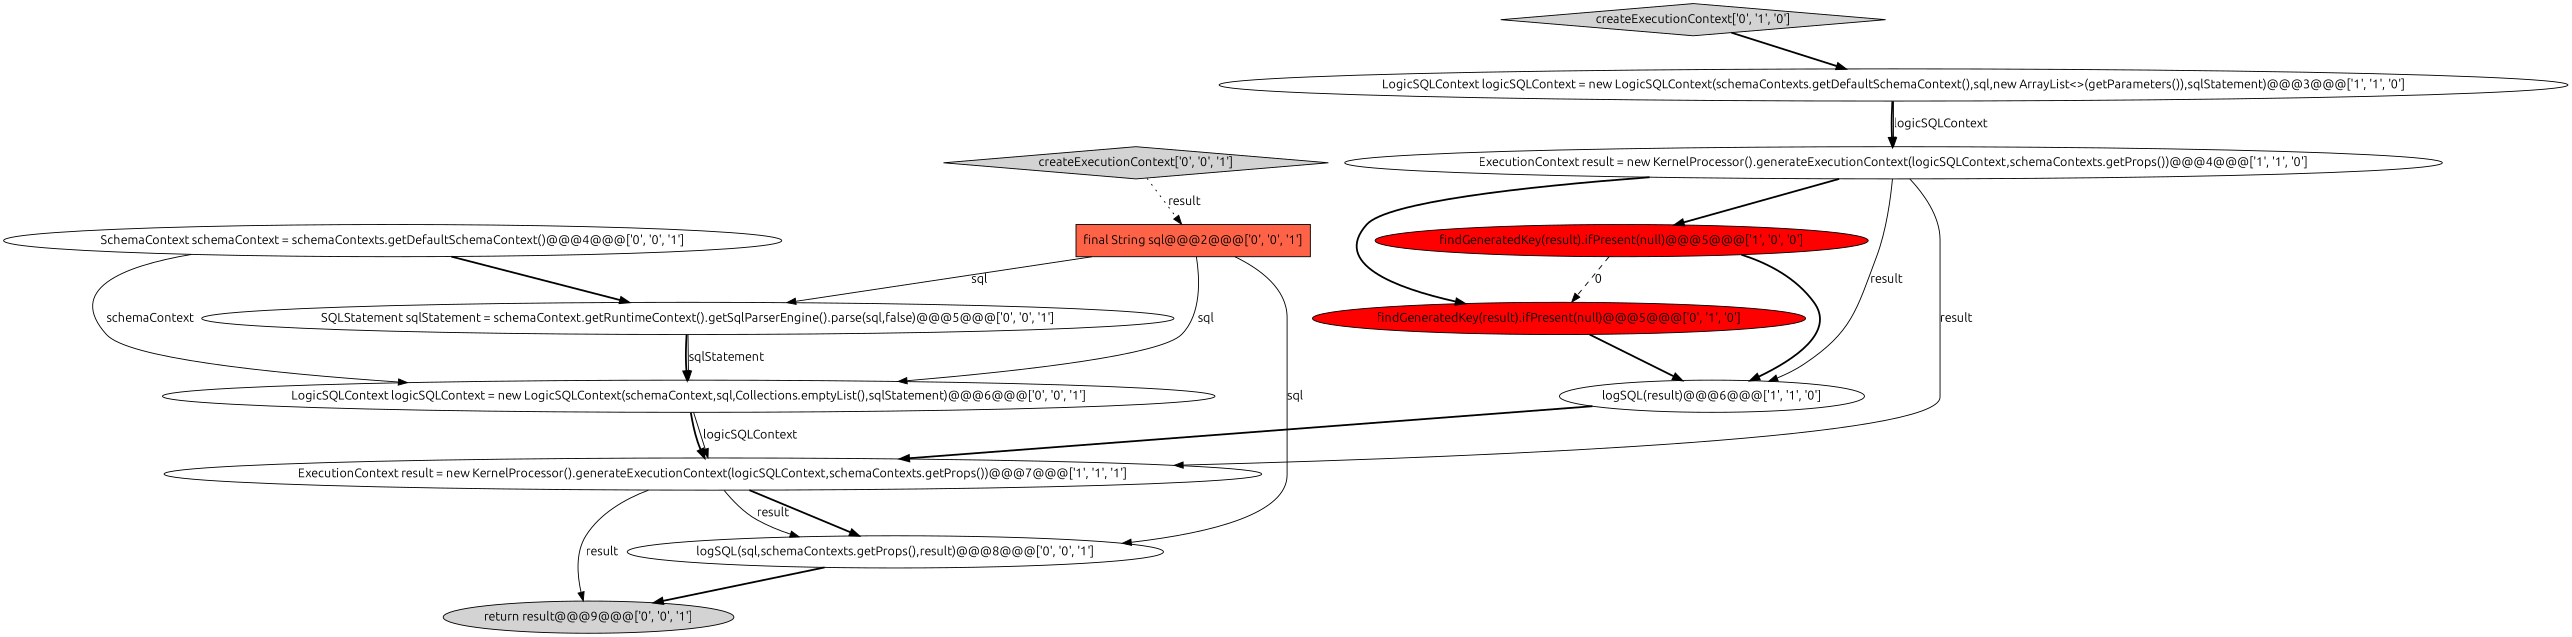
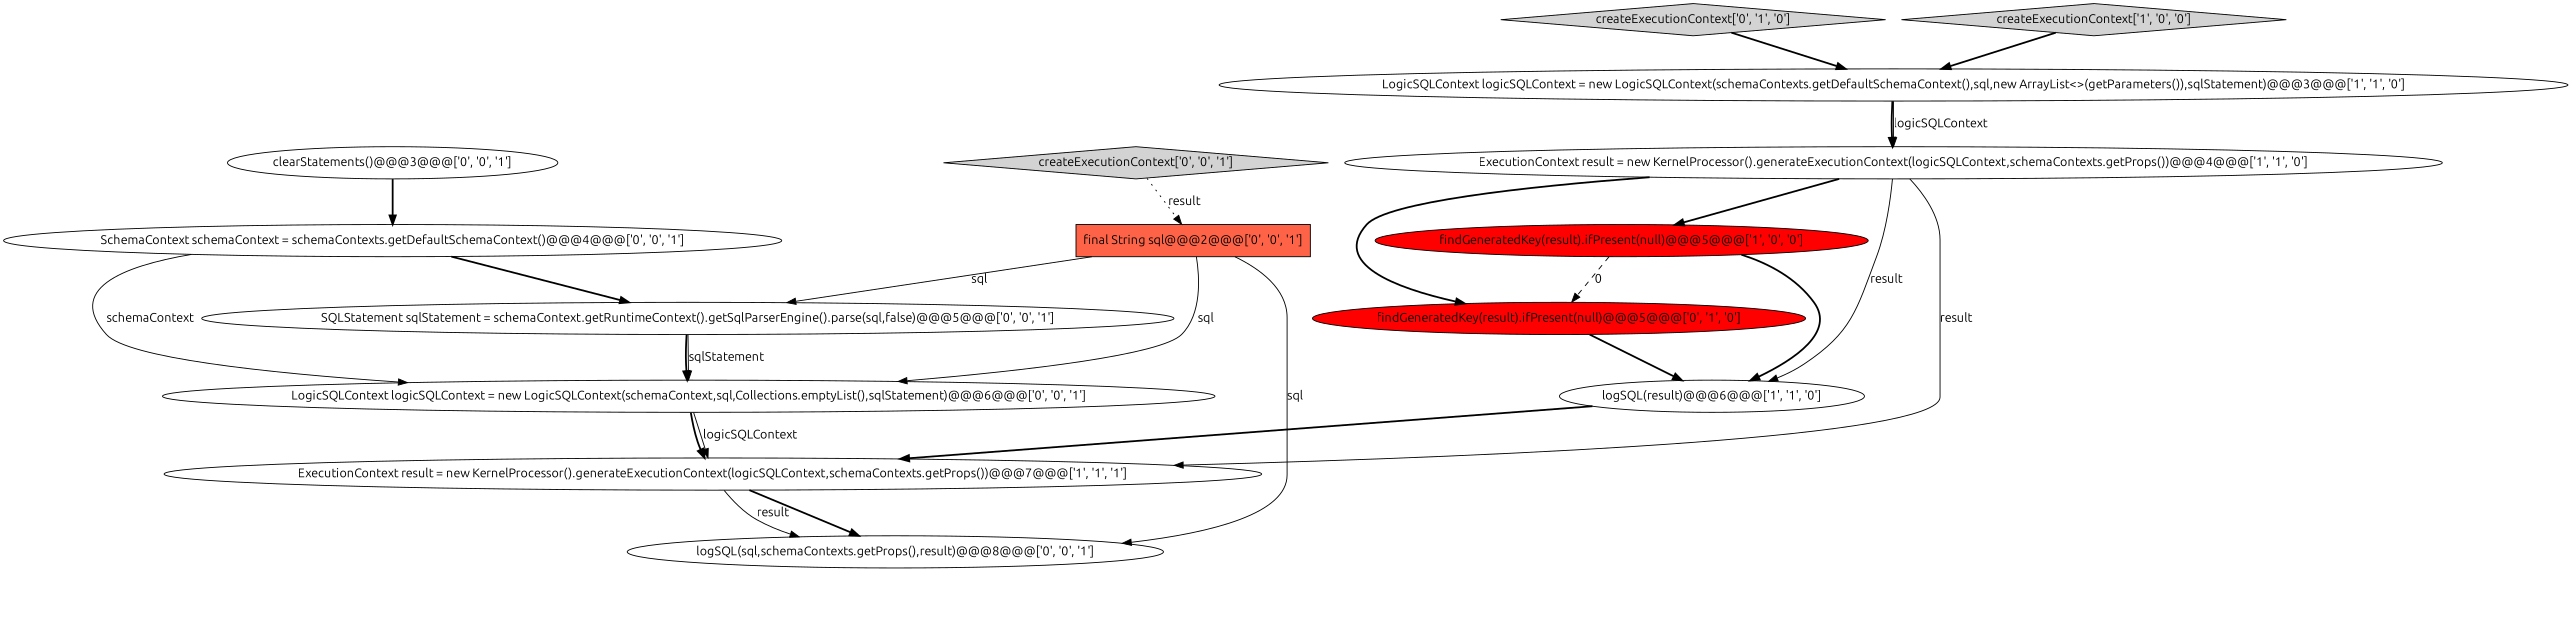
none -> (2094, 20)
none -> (393, 163)
(589, 617) -> none
